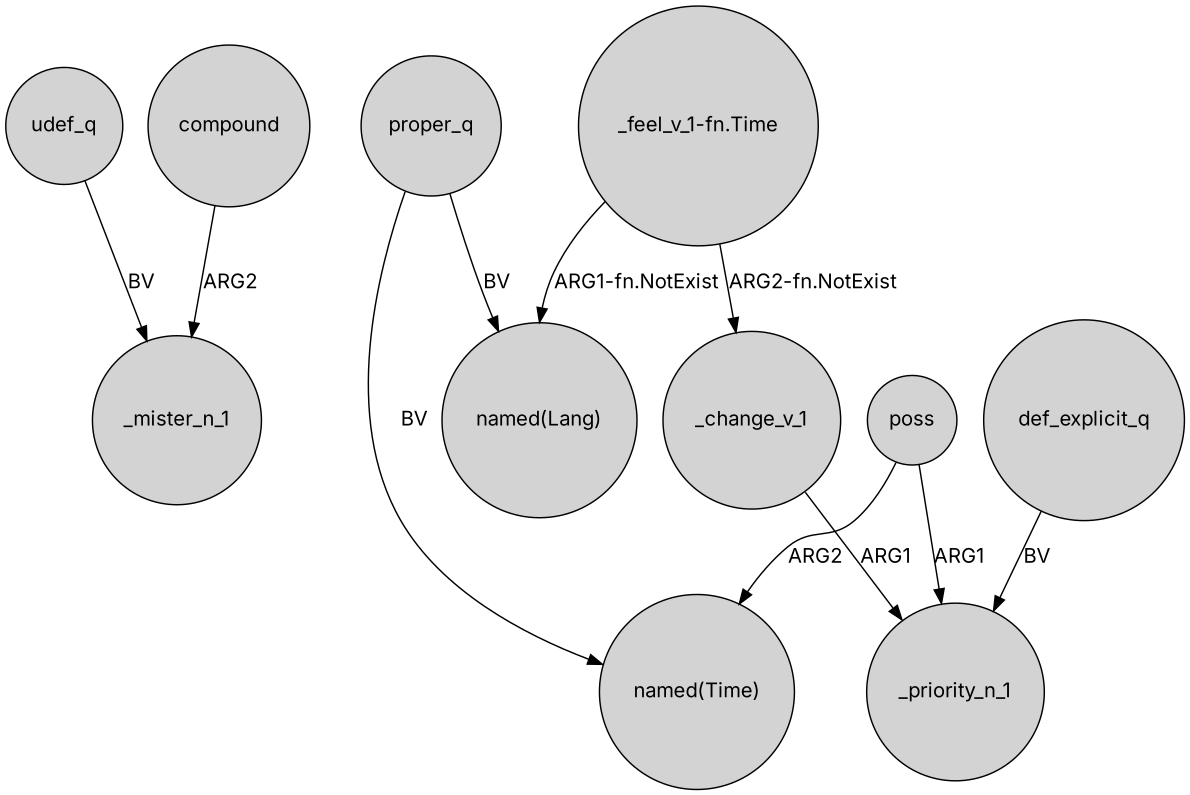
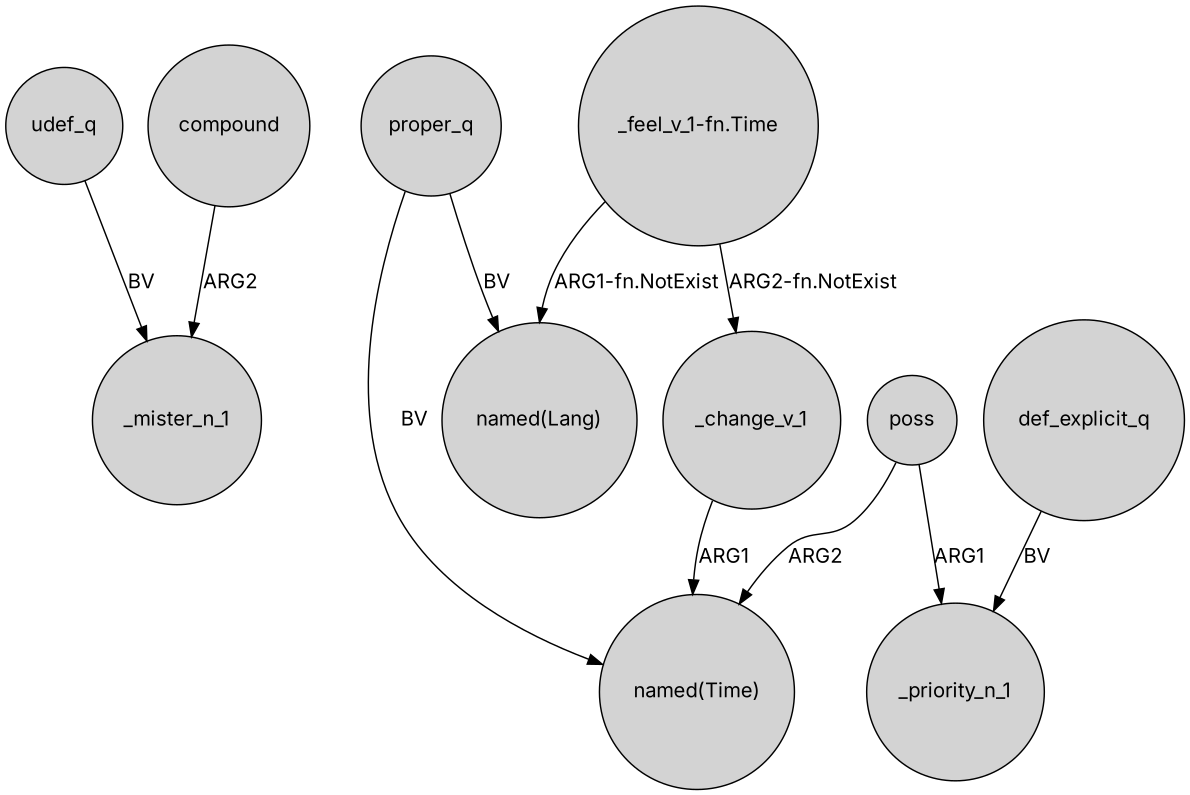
(849, 550) -> (700, 540)
